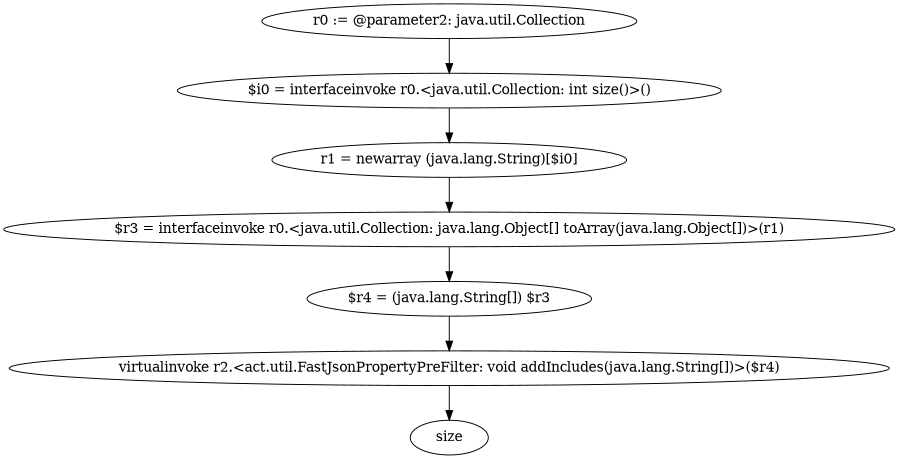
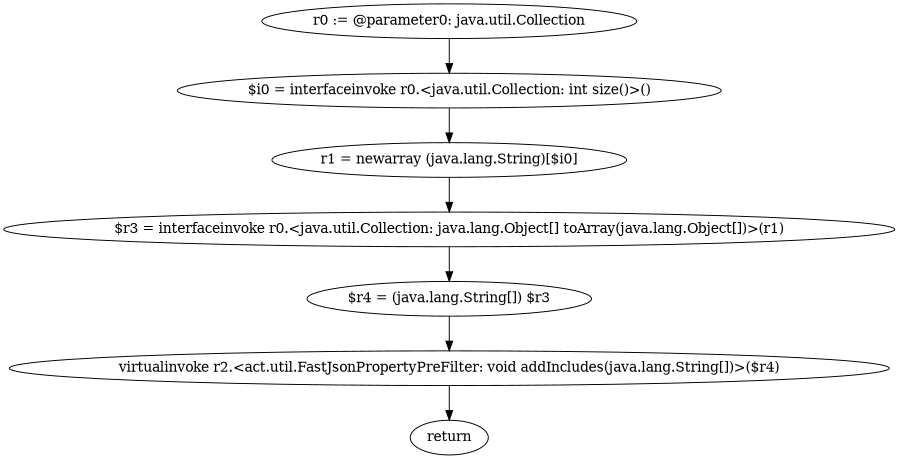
(449, 21) -> (449, 21)
(449, 438) -> (449, 438)
